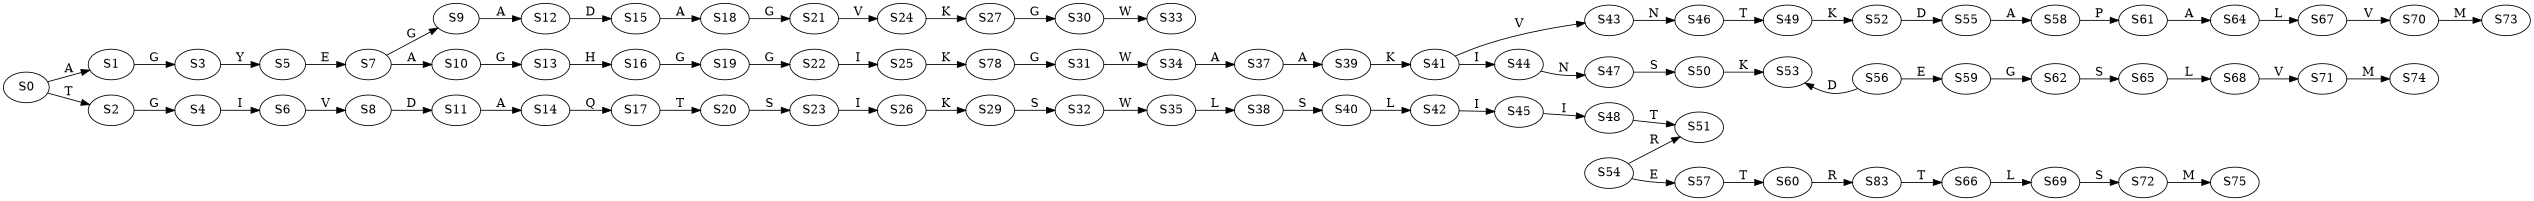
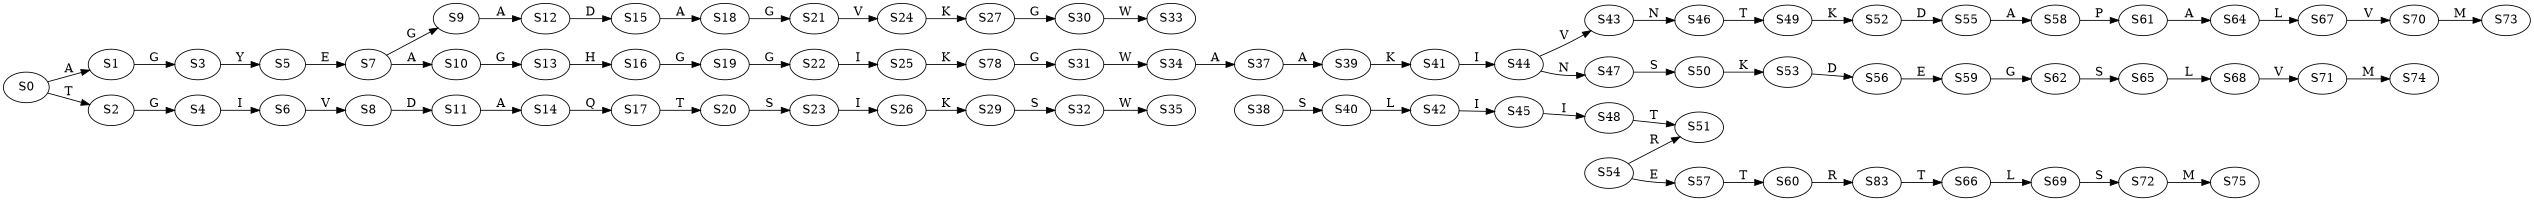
(1515, 36) -> (1562, 46)
(1835, 93) -> (1828, 75)
(1211, 110) -> none
